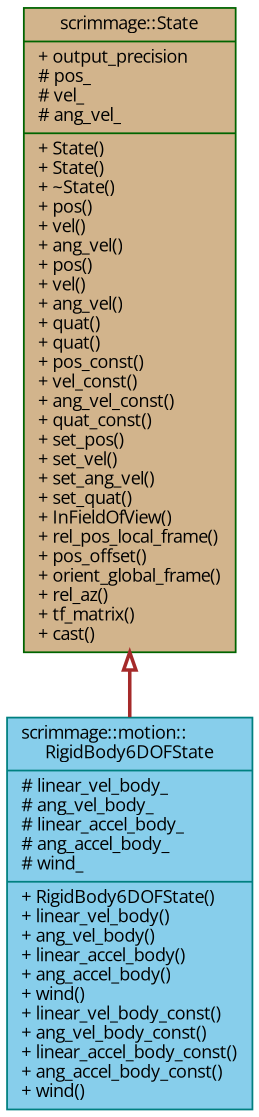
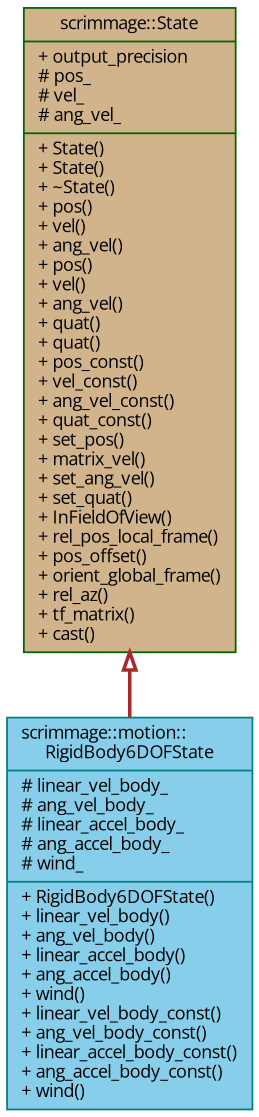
(79, 460) -> (92, 460)
